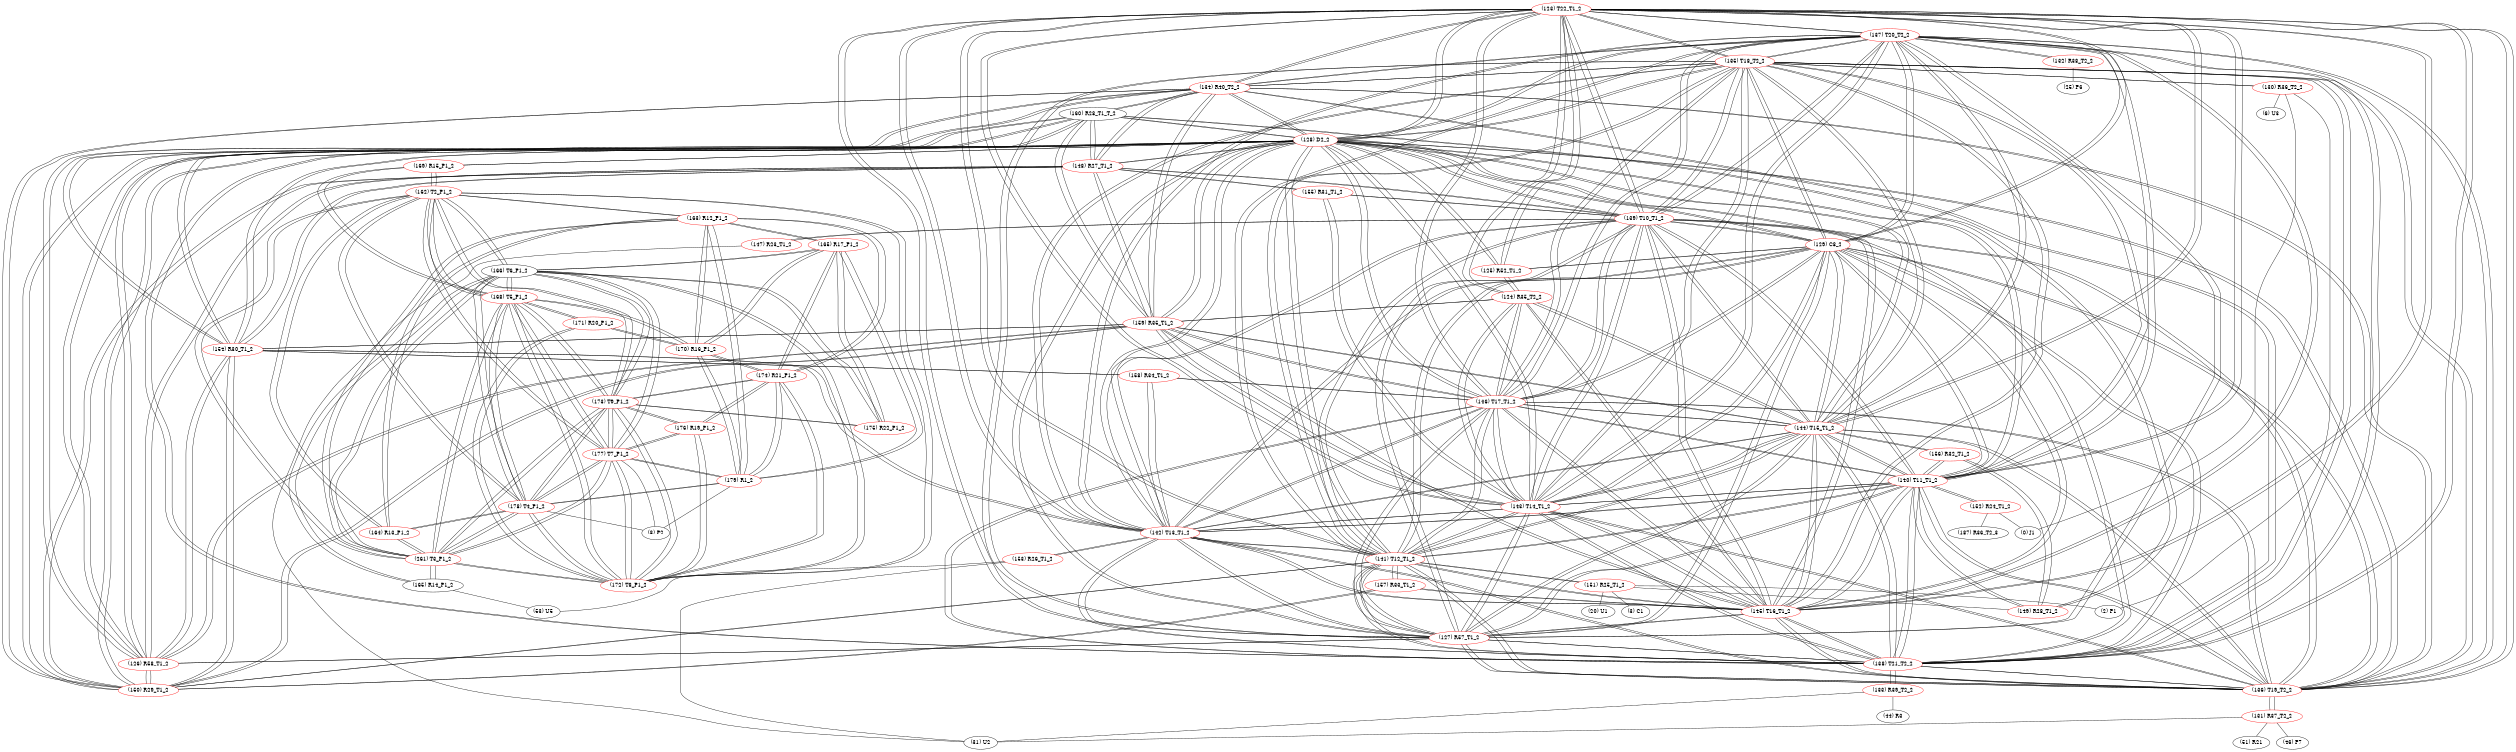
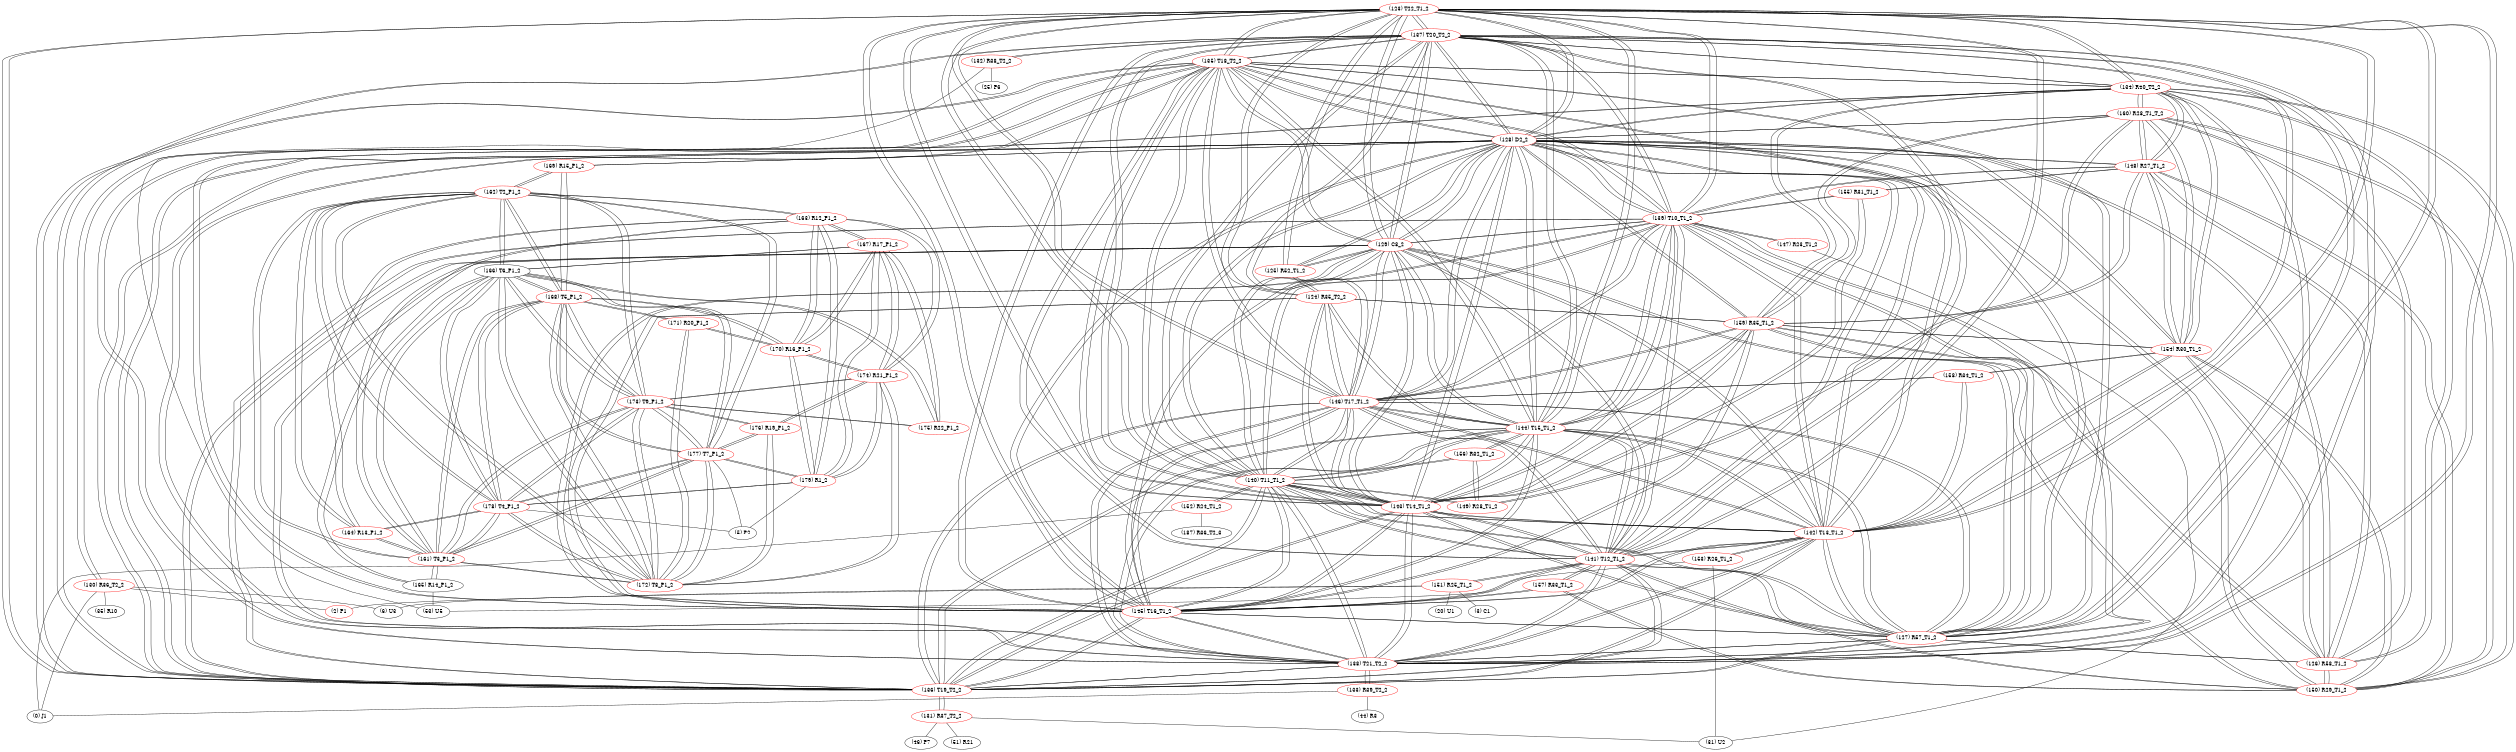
(1093, 114) -> (2140, 114)
none -> (150, 173)
(838, 245) -> (878, 245)
(656, 533) -> (743, 533)
(433, 559) -> (437, 559)
(1812, 598) -> (911, 591)
none -> (106, 612)
(2109, 612) -> (339, 612)
(1431, 717) -> (695, 704)
